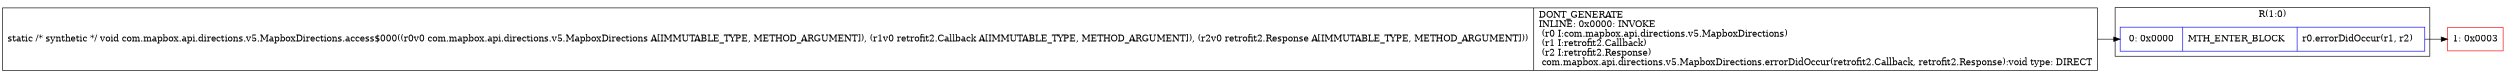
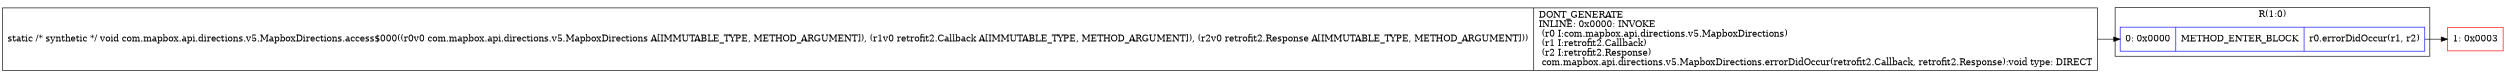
(2236, 39) -> (2240, 39)
